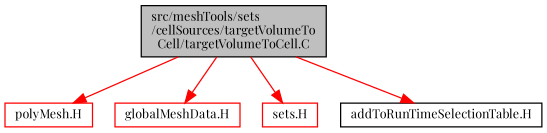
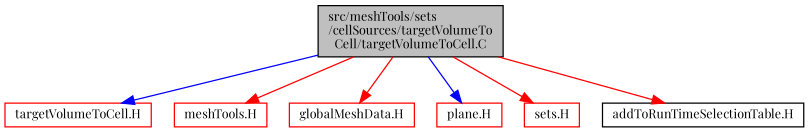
(49, 115) -> (221, 115)
none -> (78, 115)
none -> (469, 115)
